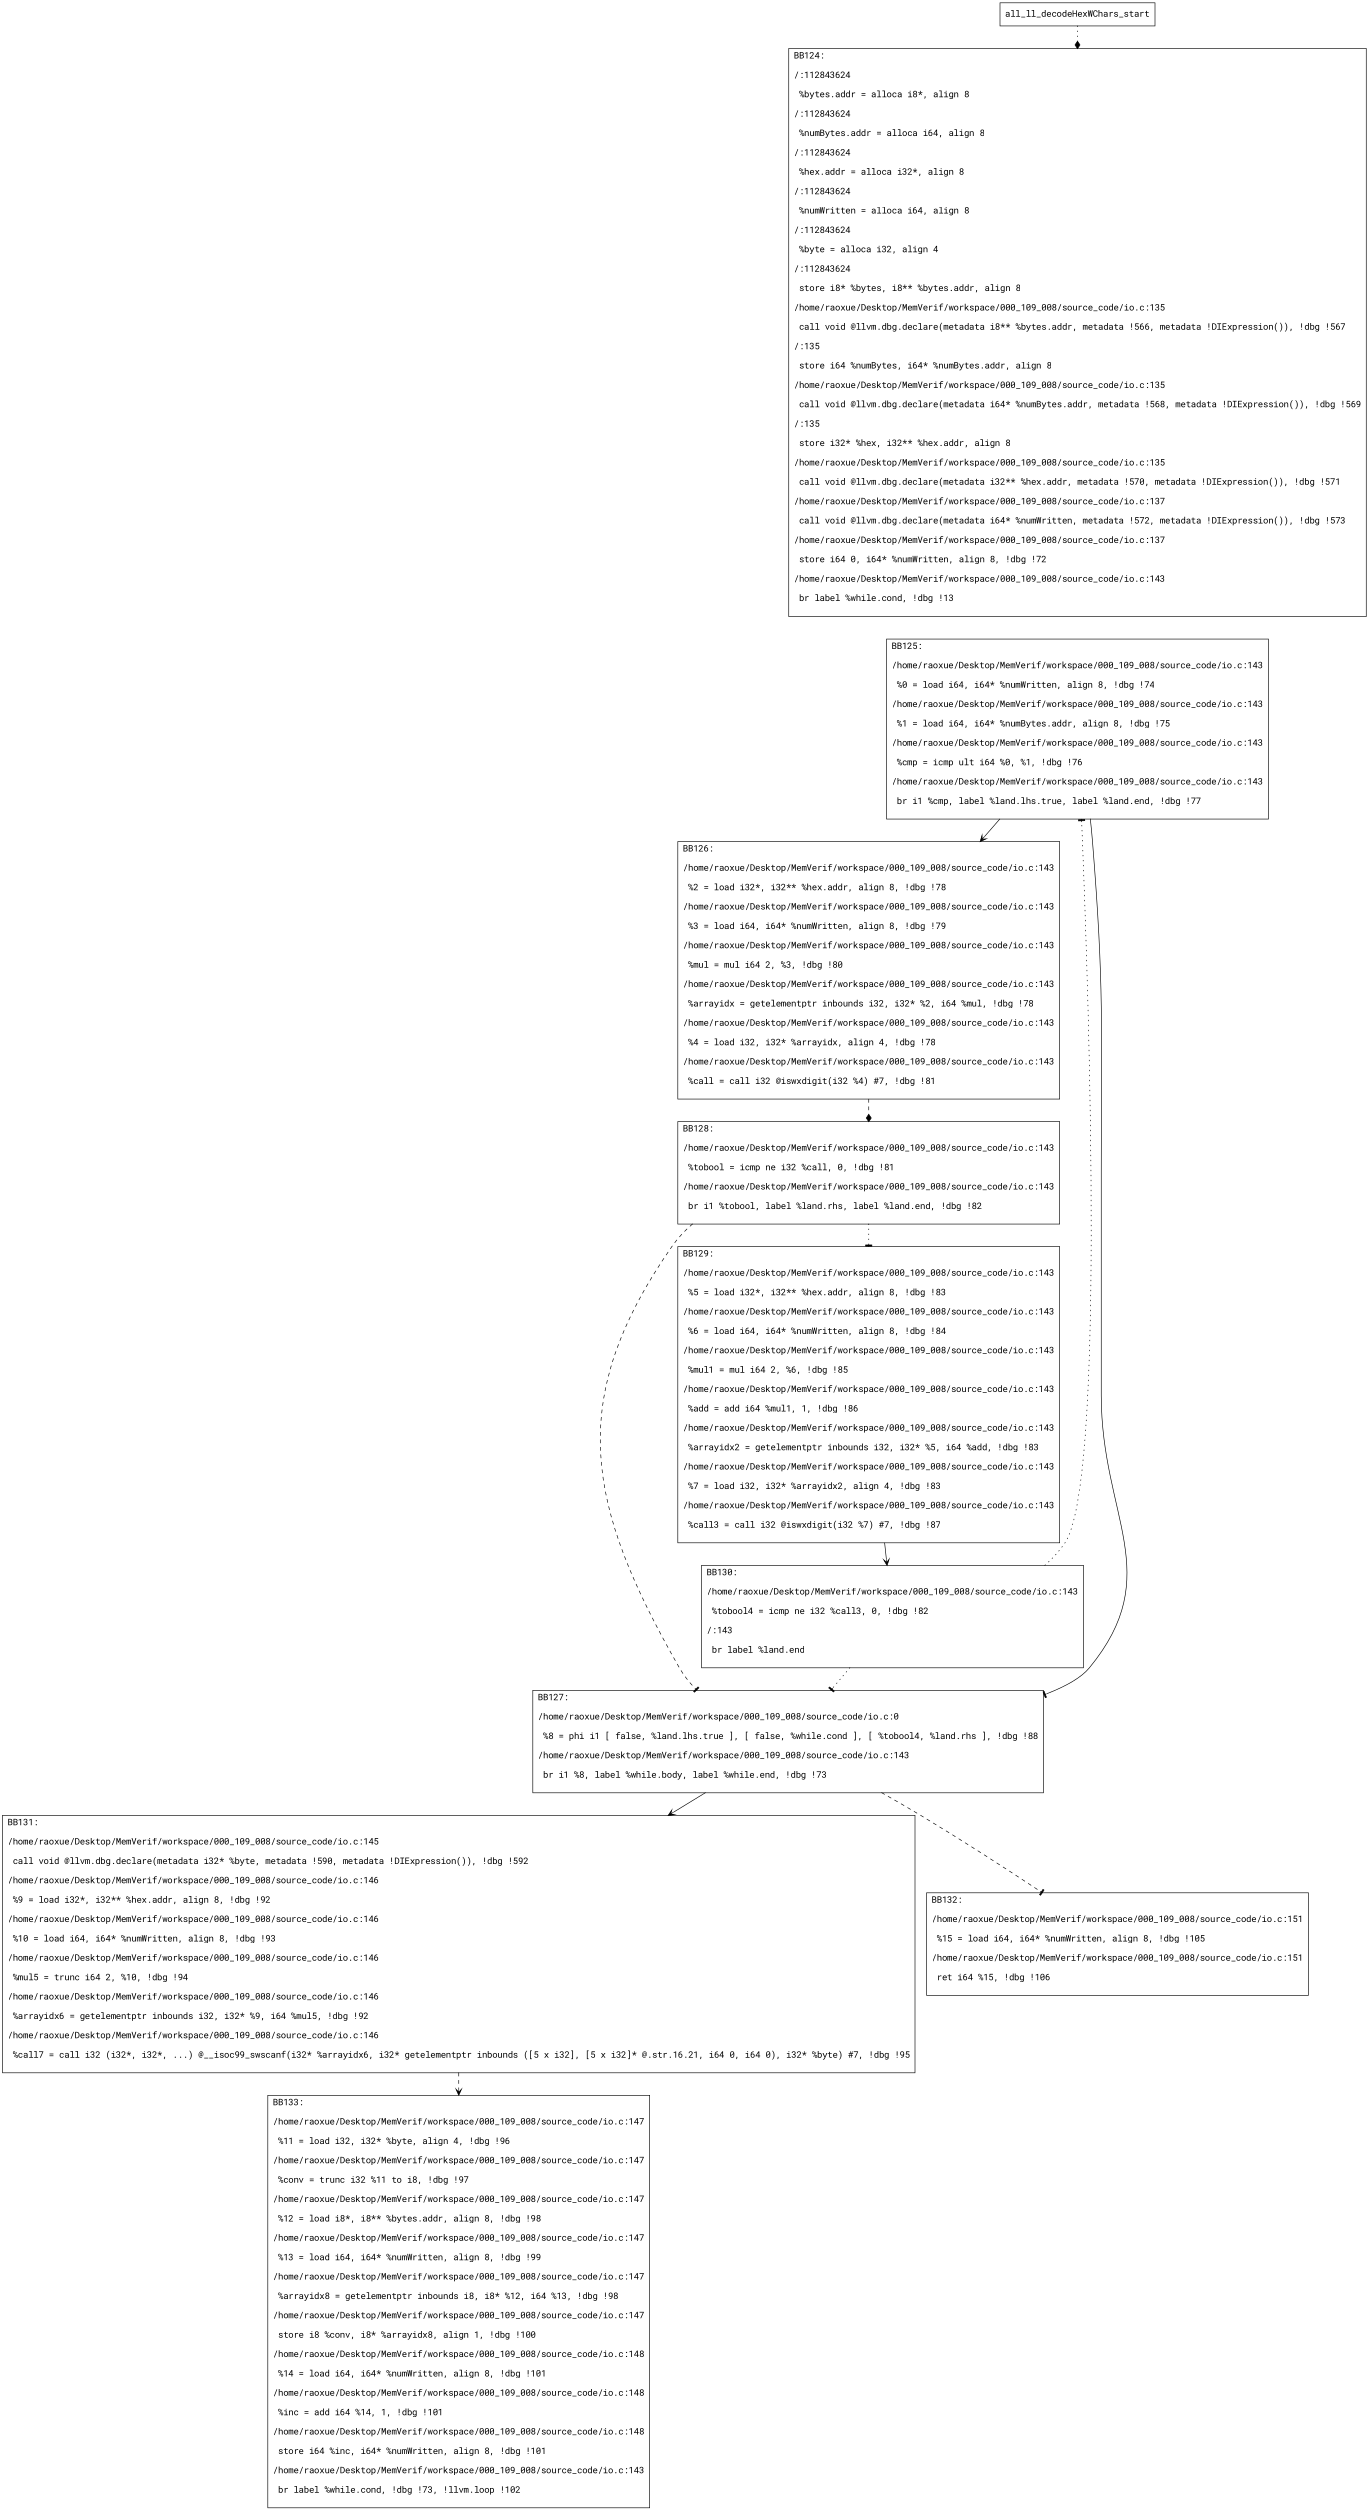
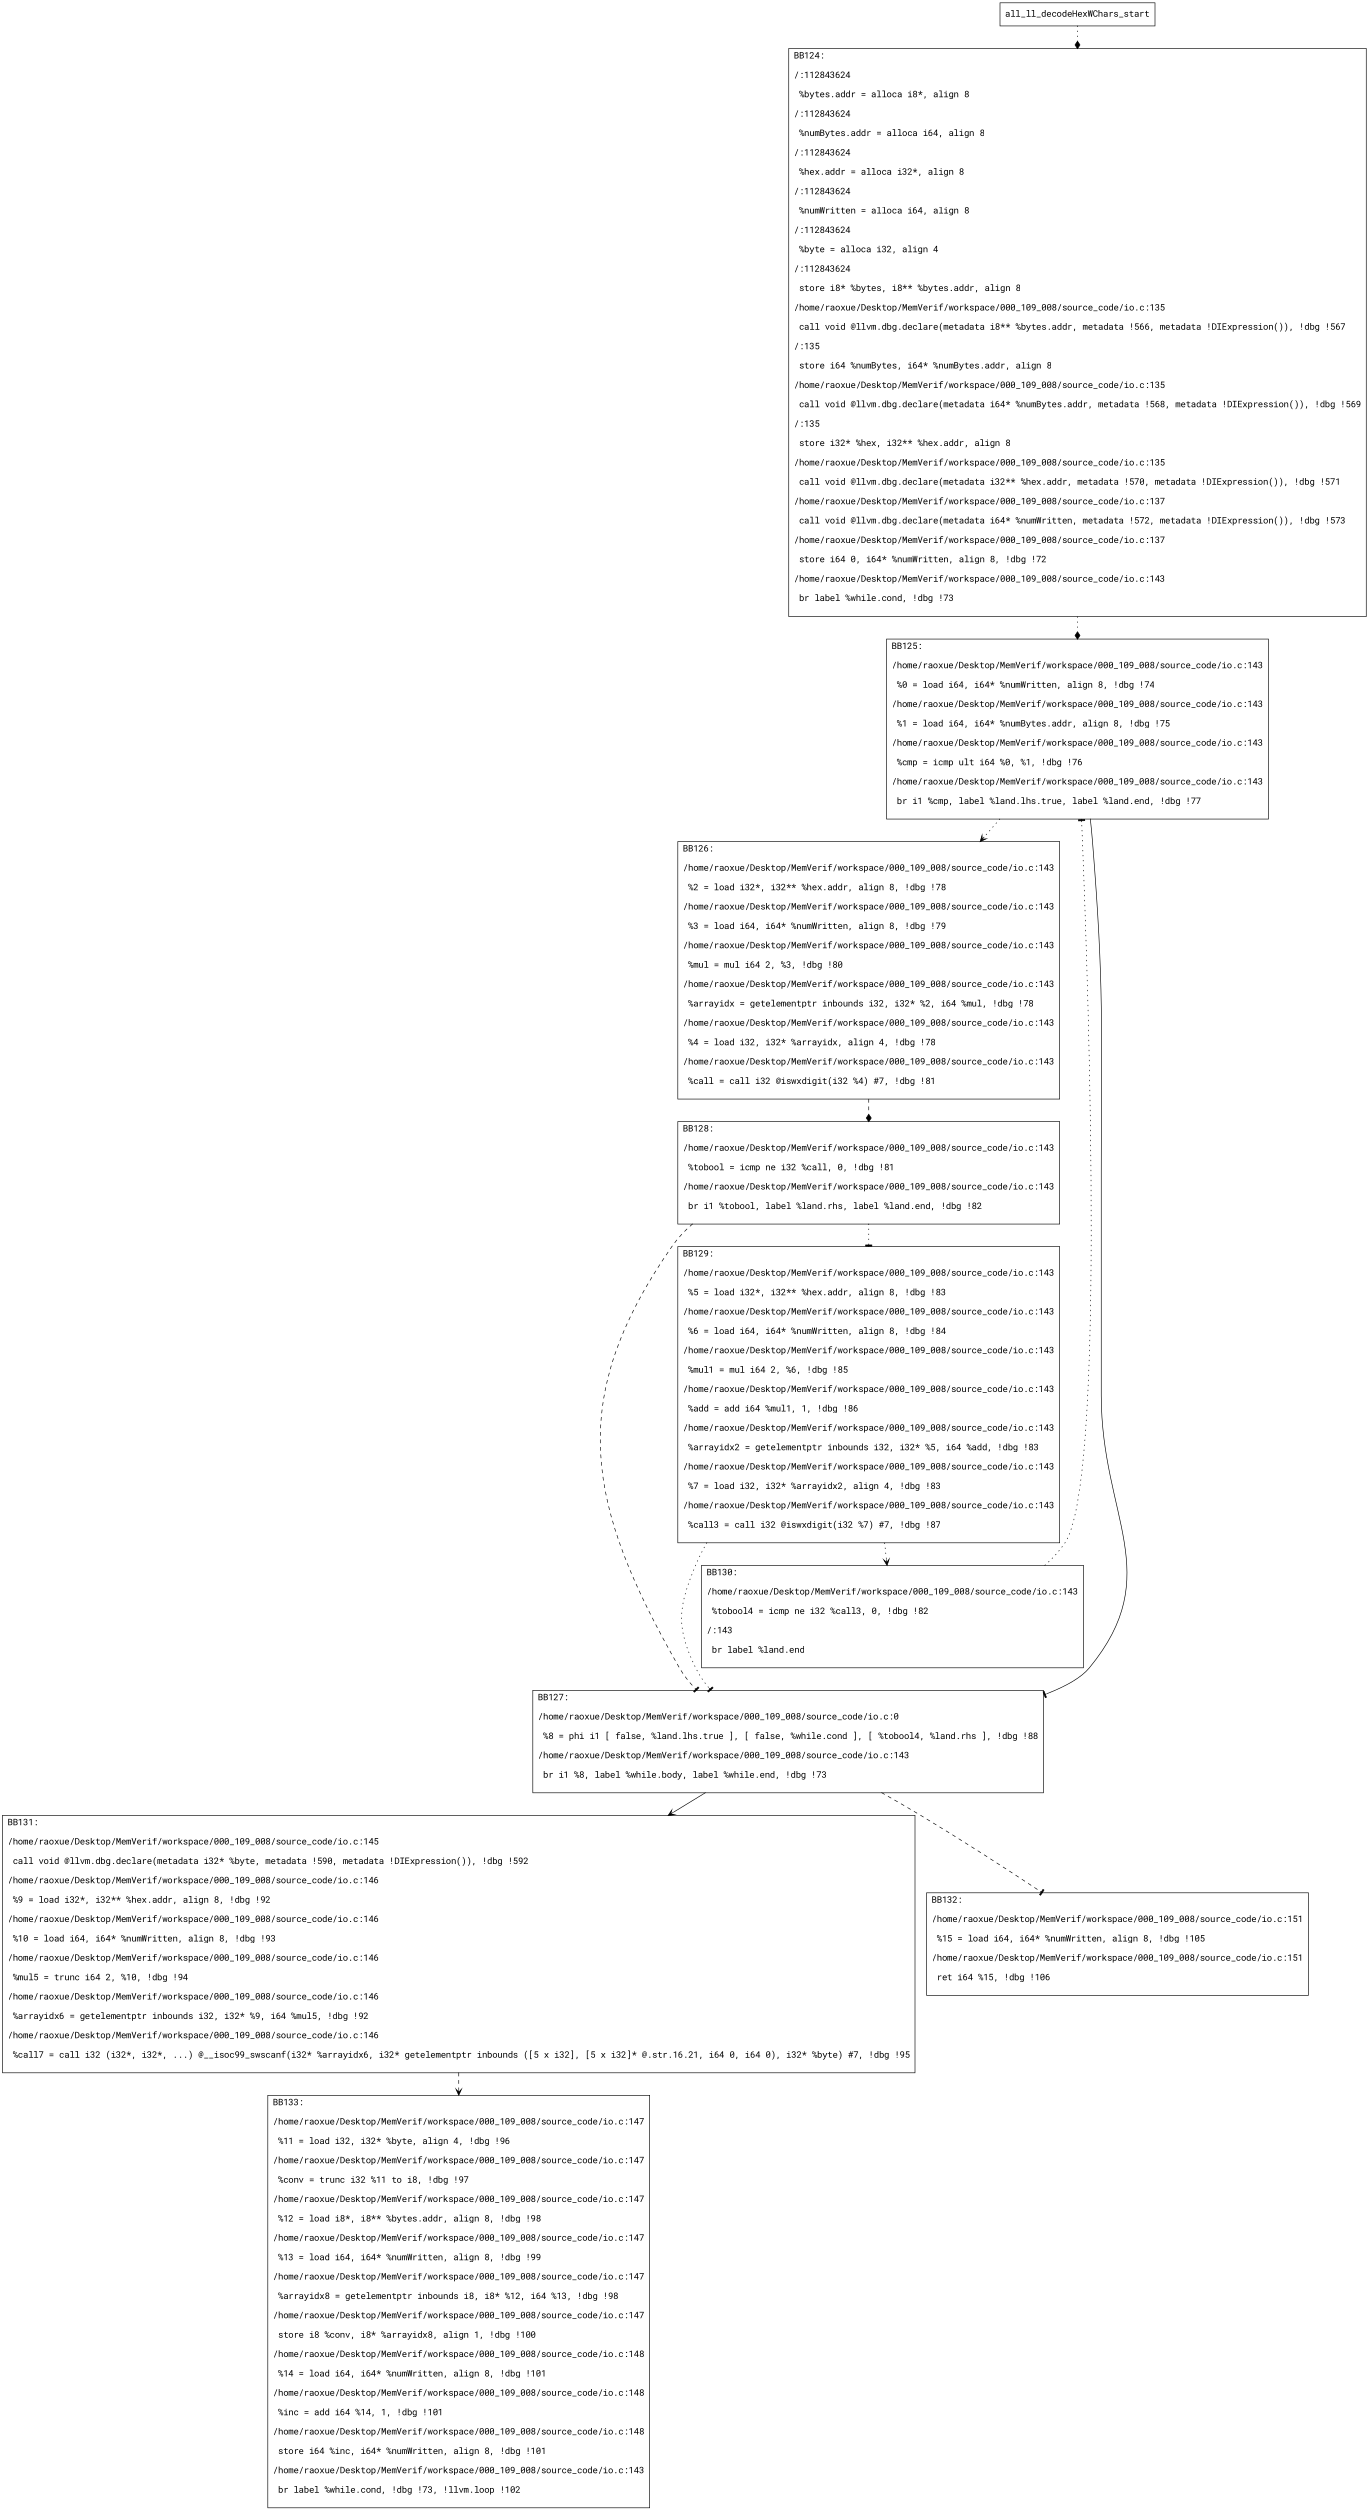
(874, 598) -> (874, 598)
none -> (1078, 624)
(992, 828) -> (992, 828)
(886, 1551) -> (886, 1551)
(841, 1678) -> (682, 1616)
